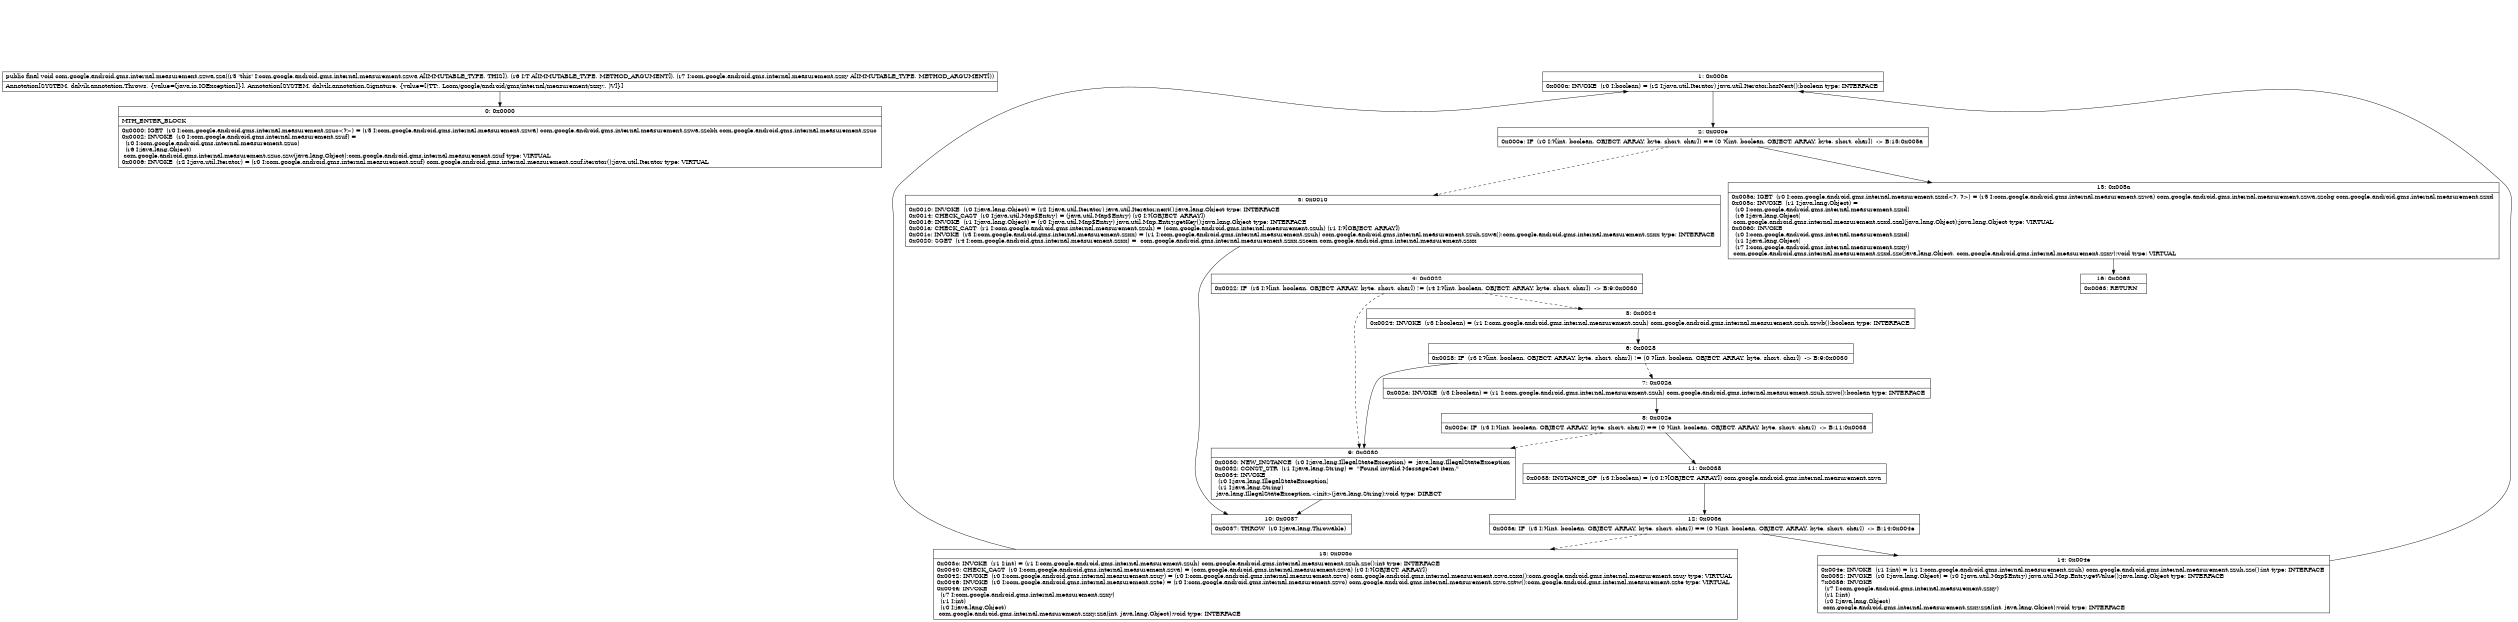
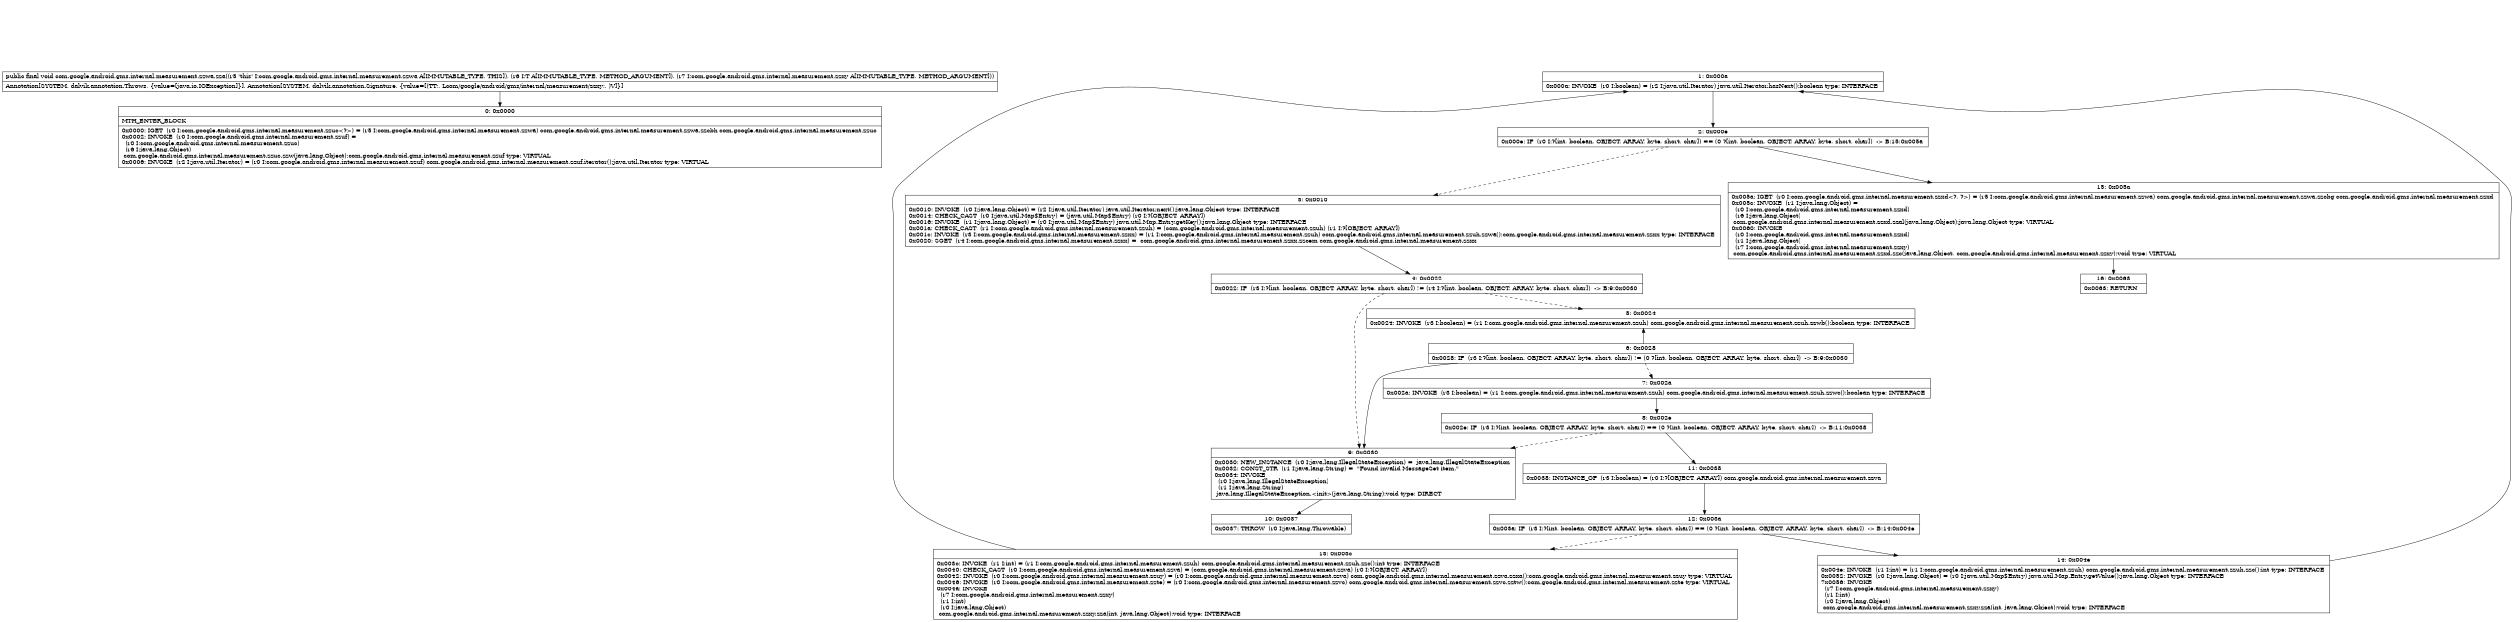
(1638, 334) -> (1644, 338)
(1199, 376) -> (1382, 259)
